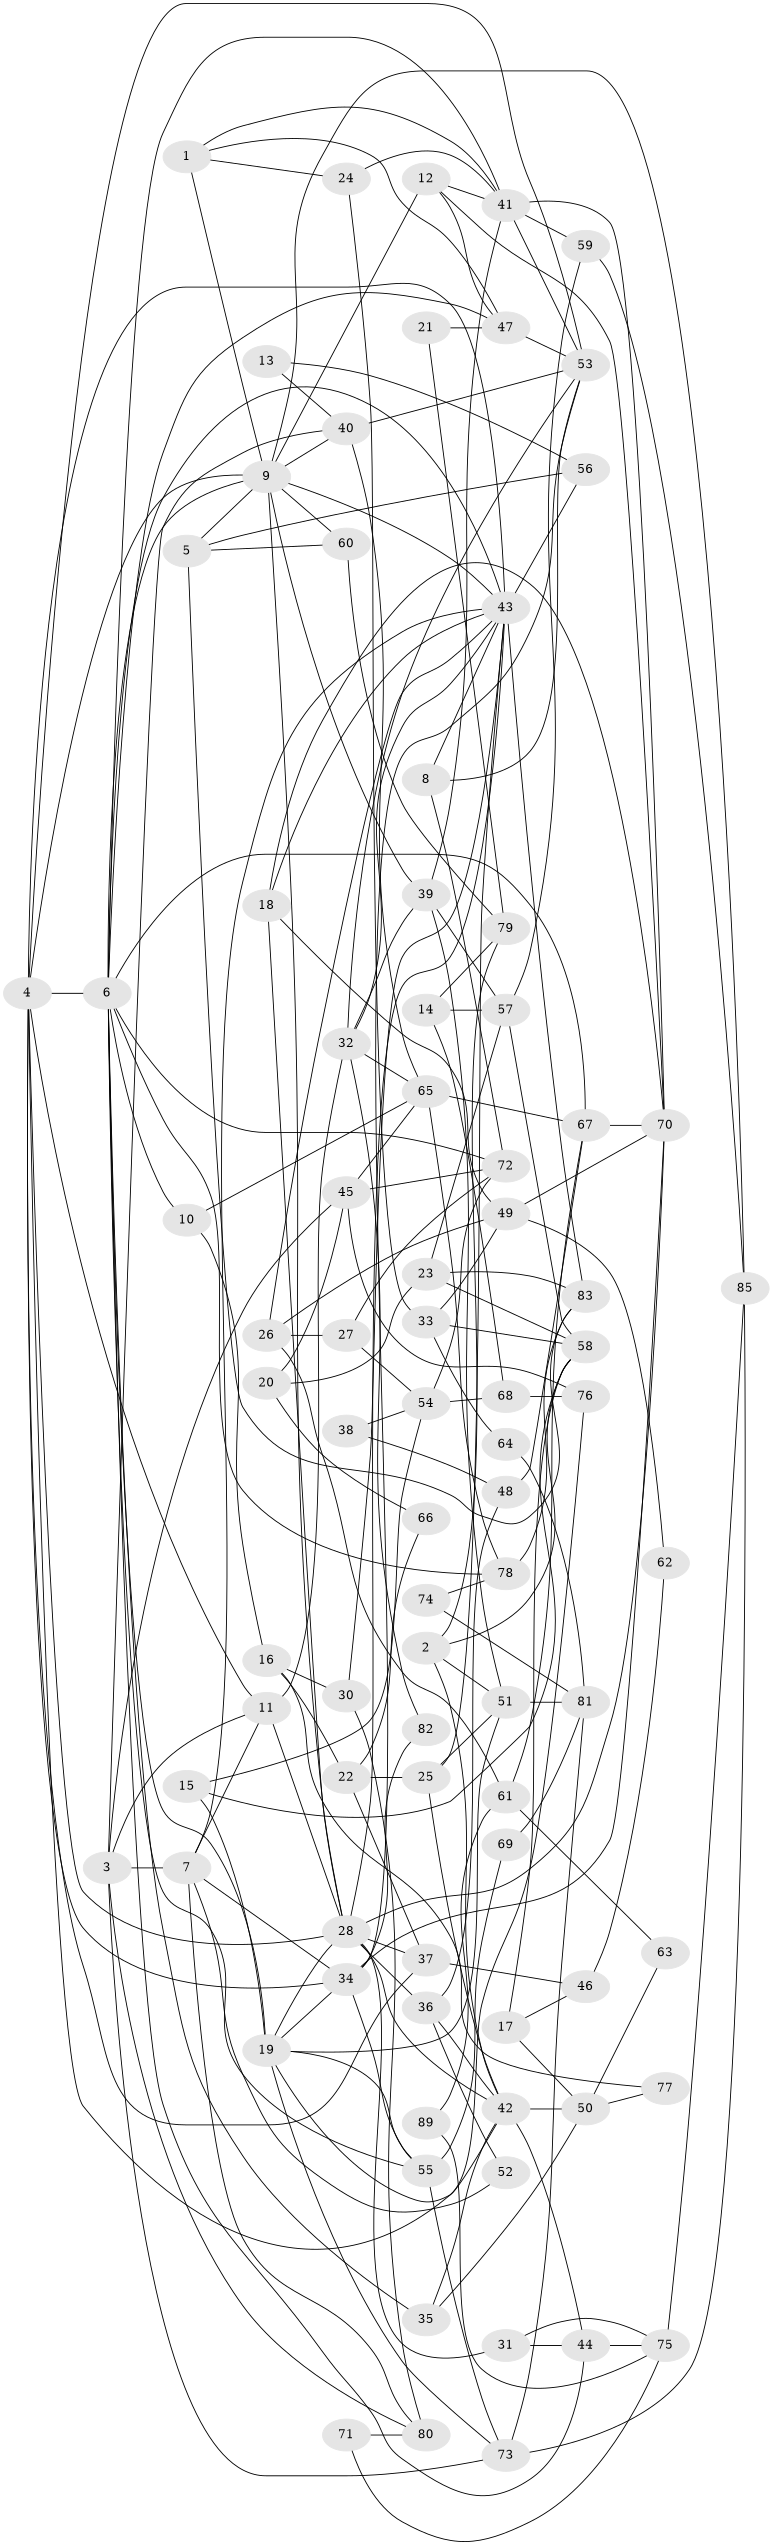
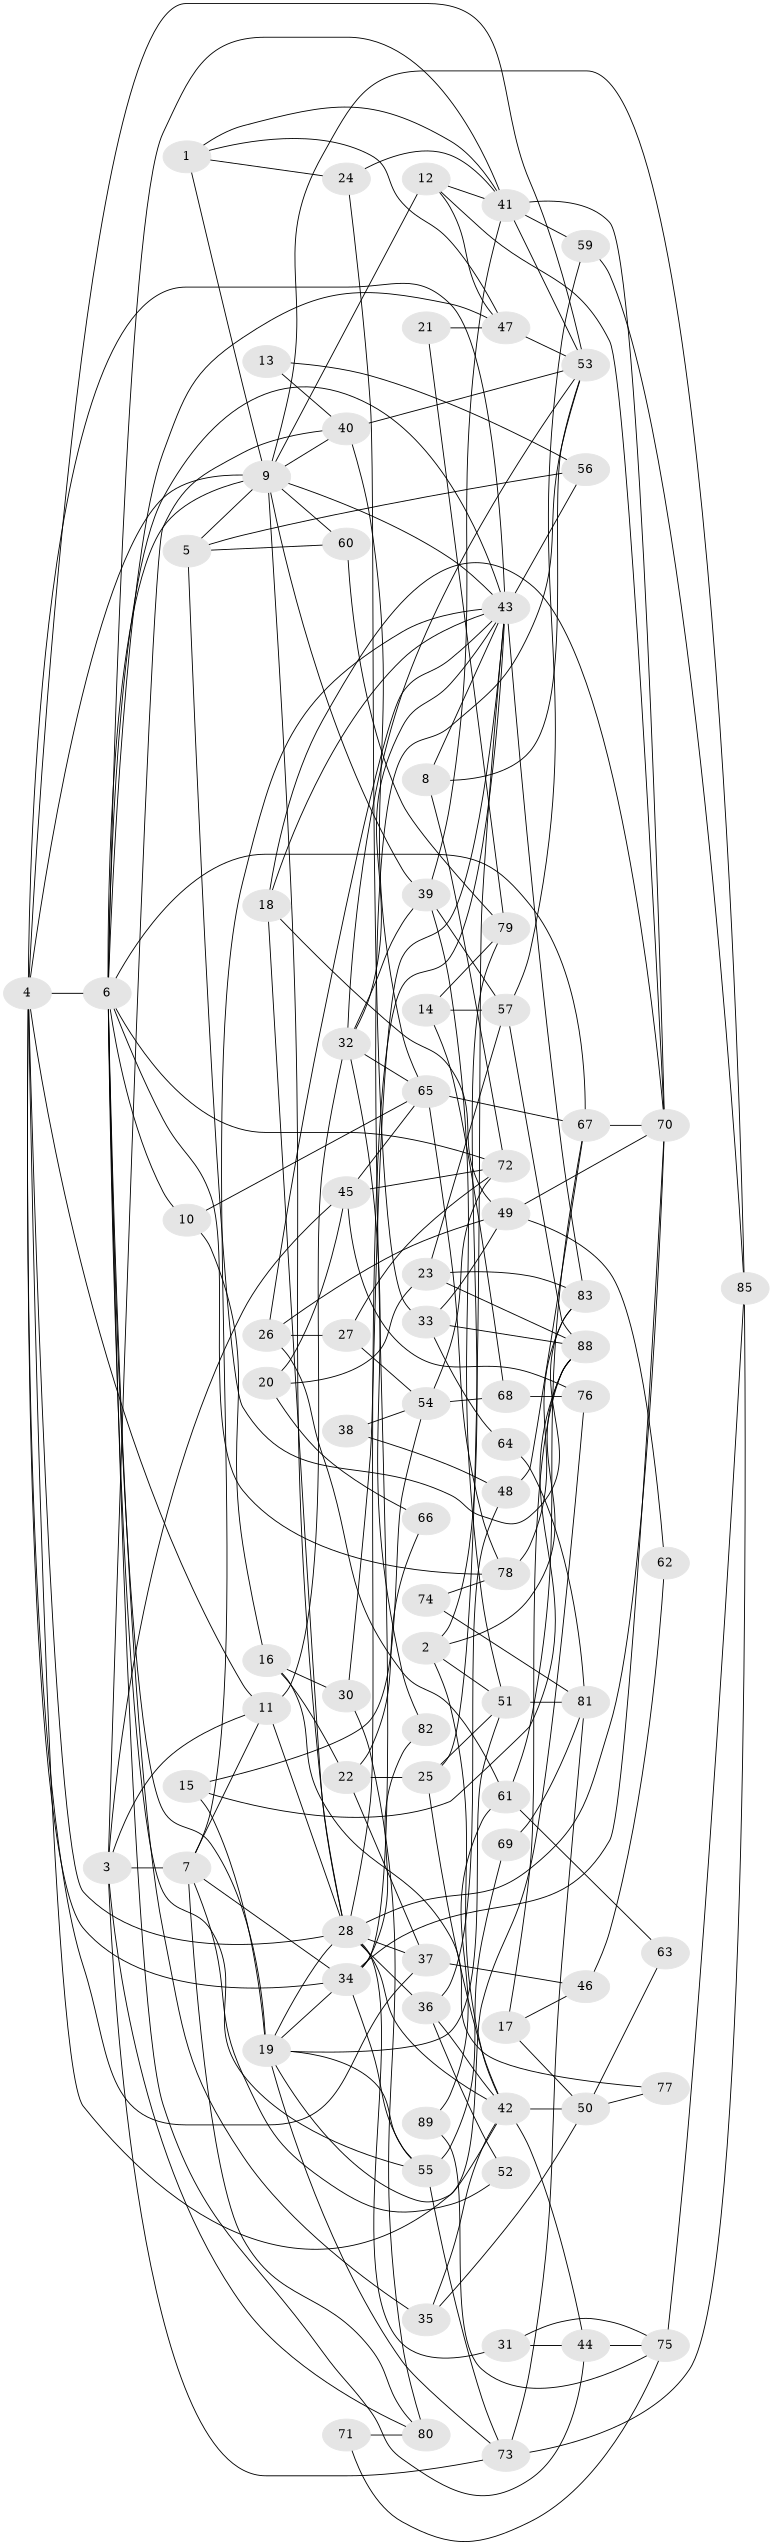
(586, 1347) -> (586, 1347)
